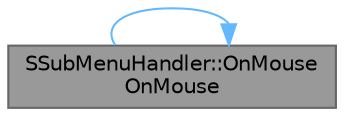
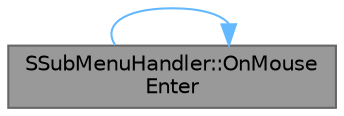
(172, 77) -> (172, 77)
